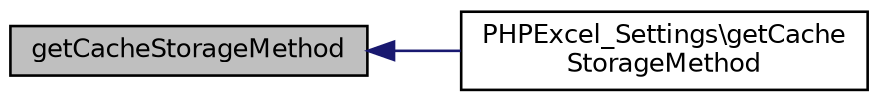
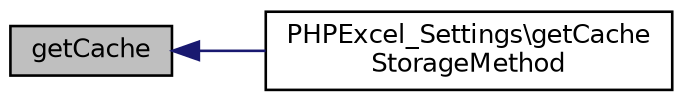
(189, 51) -> (91, 51)
